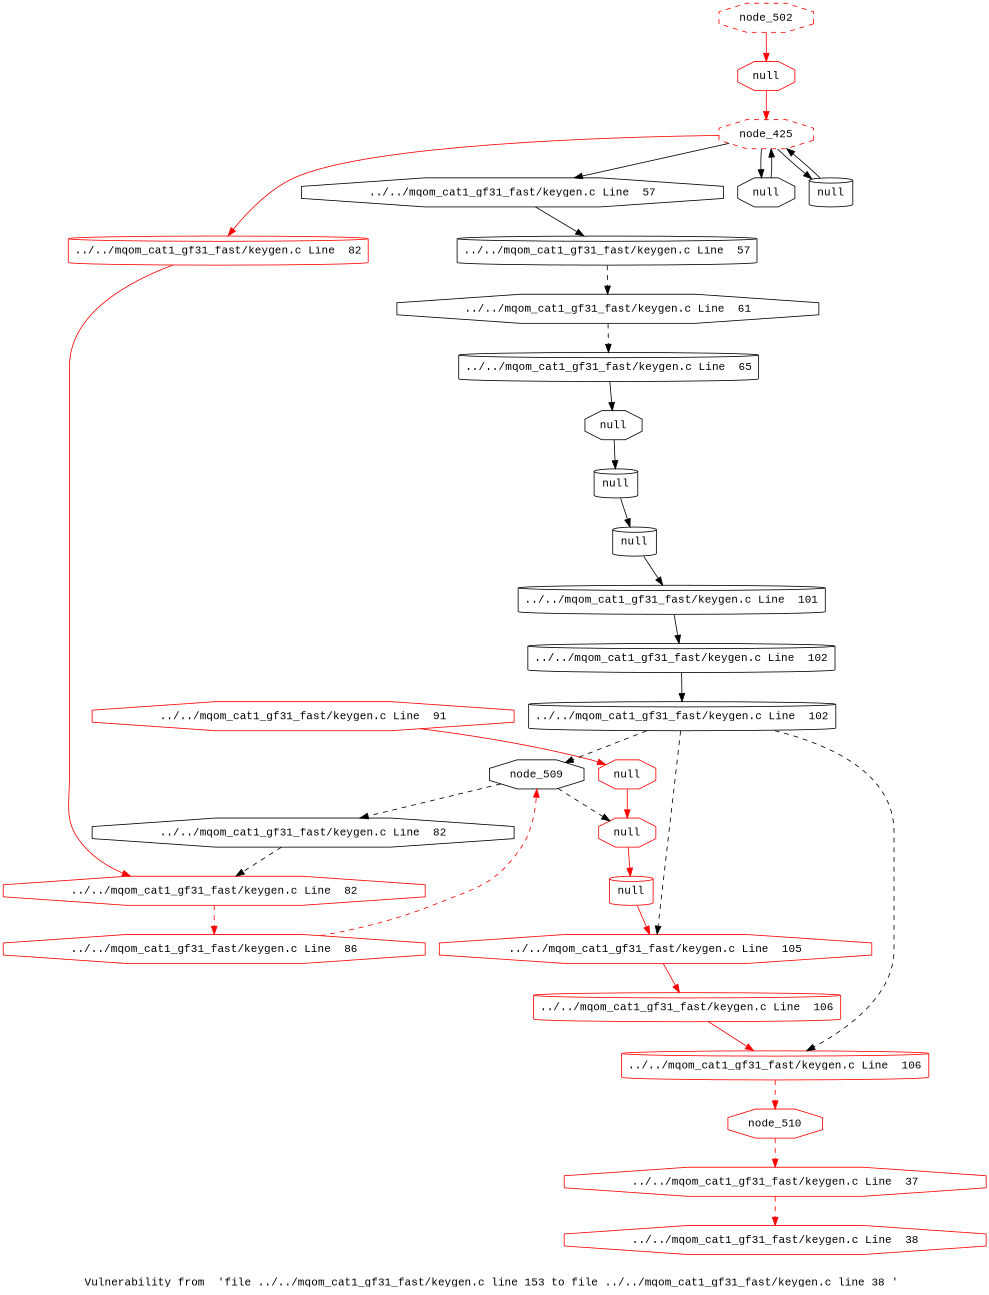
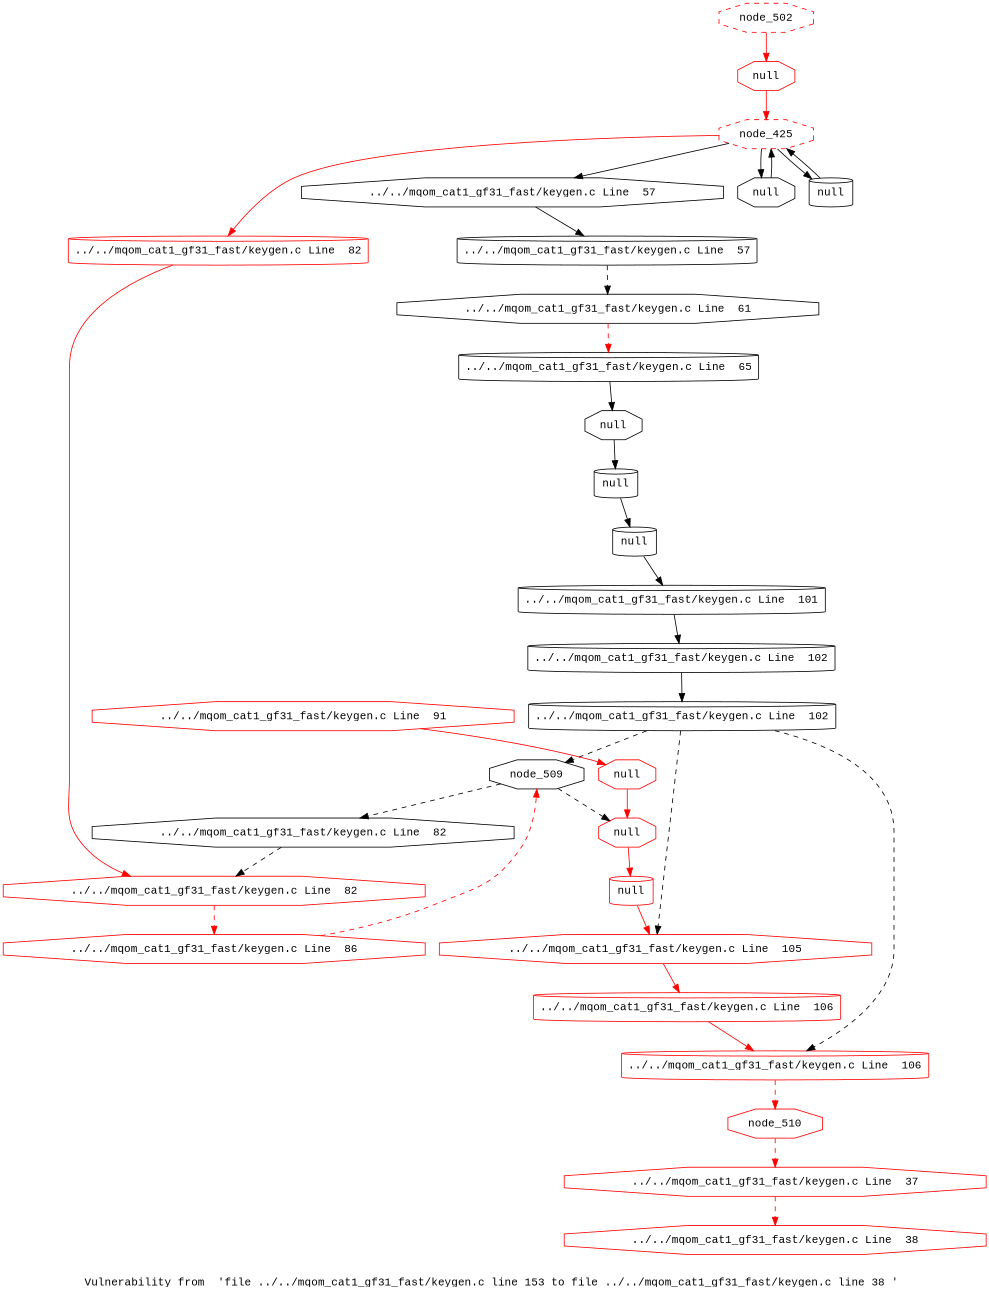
(608, 334) -> (608, 334)
